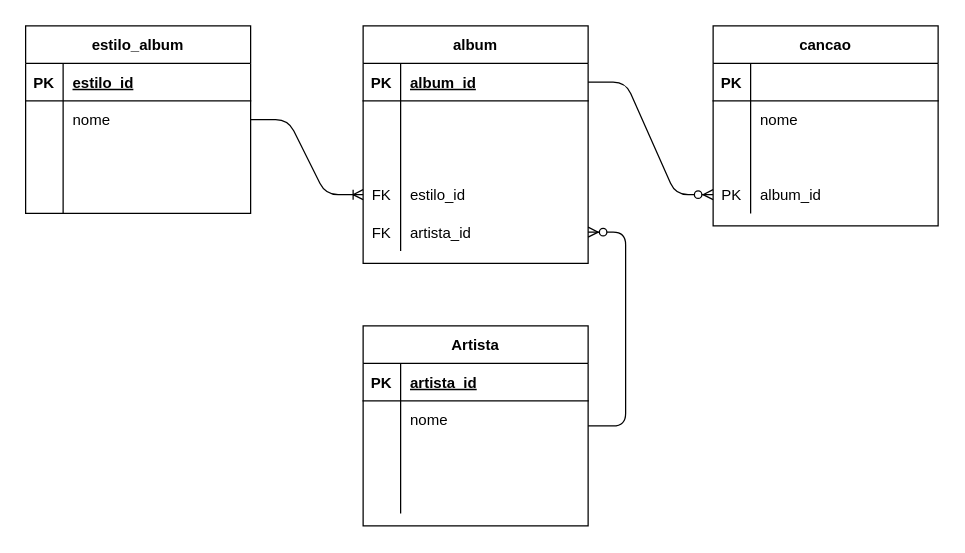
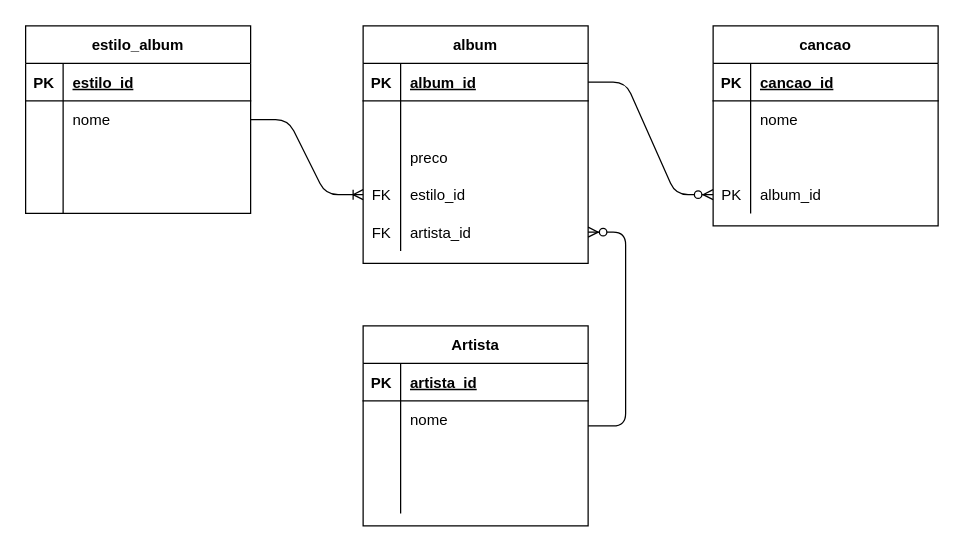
none -> (844, 82)
none -> (494, 157)
